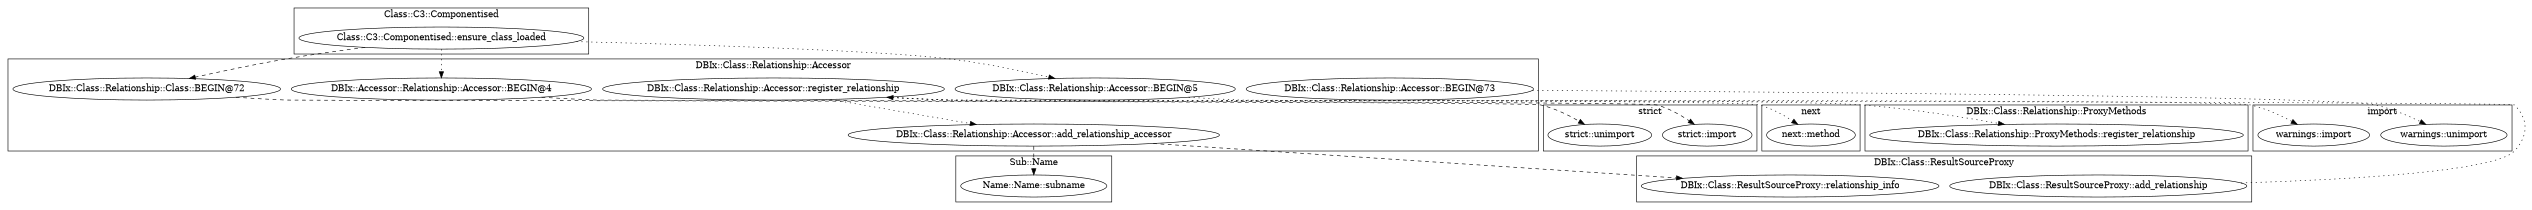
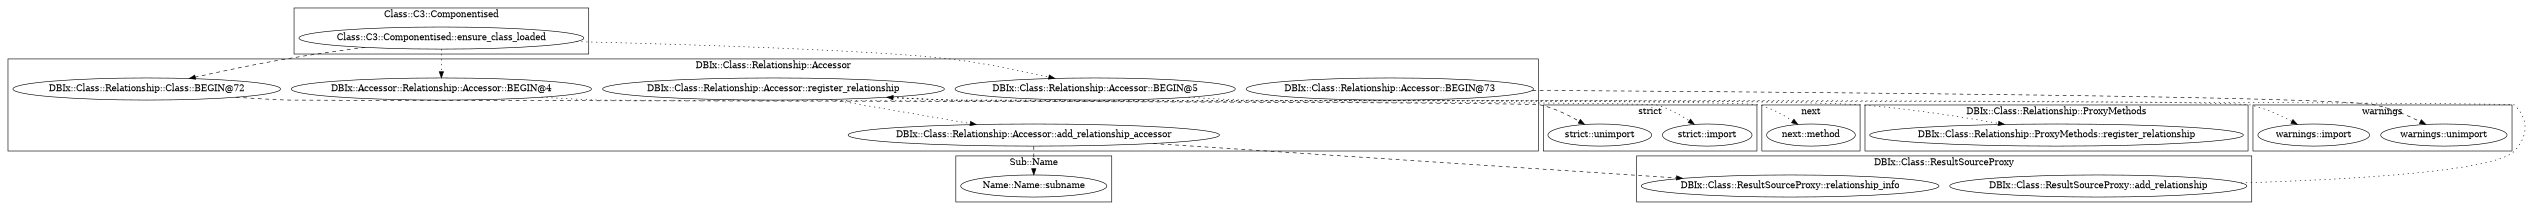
(1978, 94) -> (1978, 94)
(1117, 101) -> (1117, 101)
(2383, 112) -> (2383, 112)
